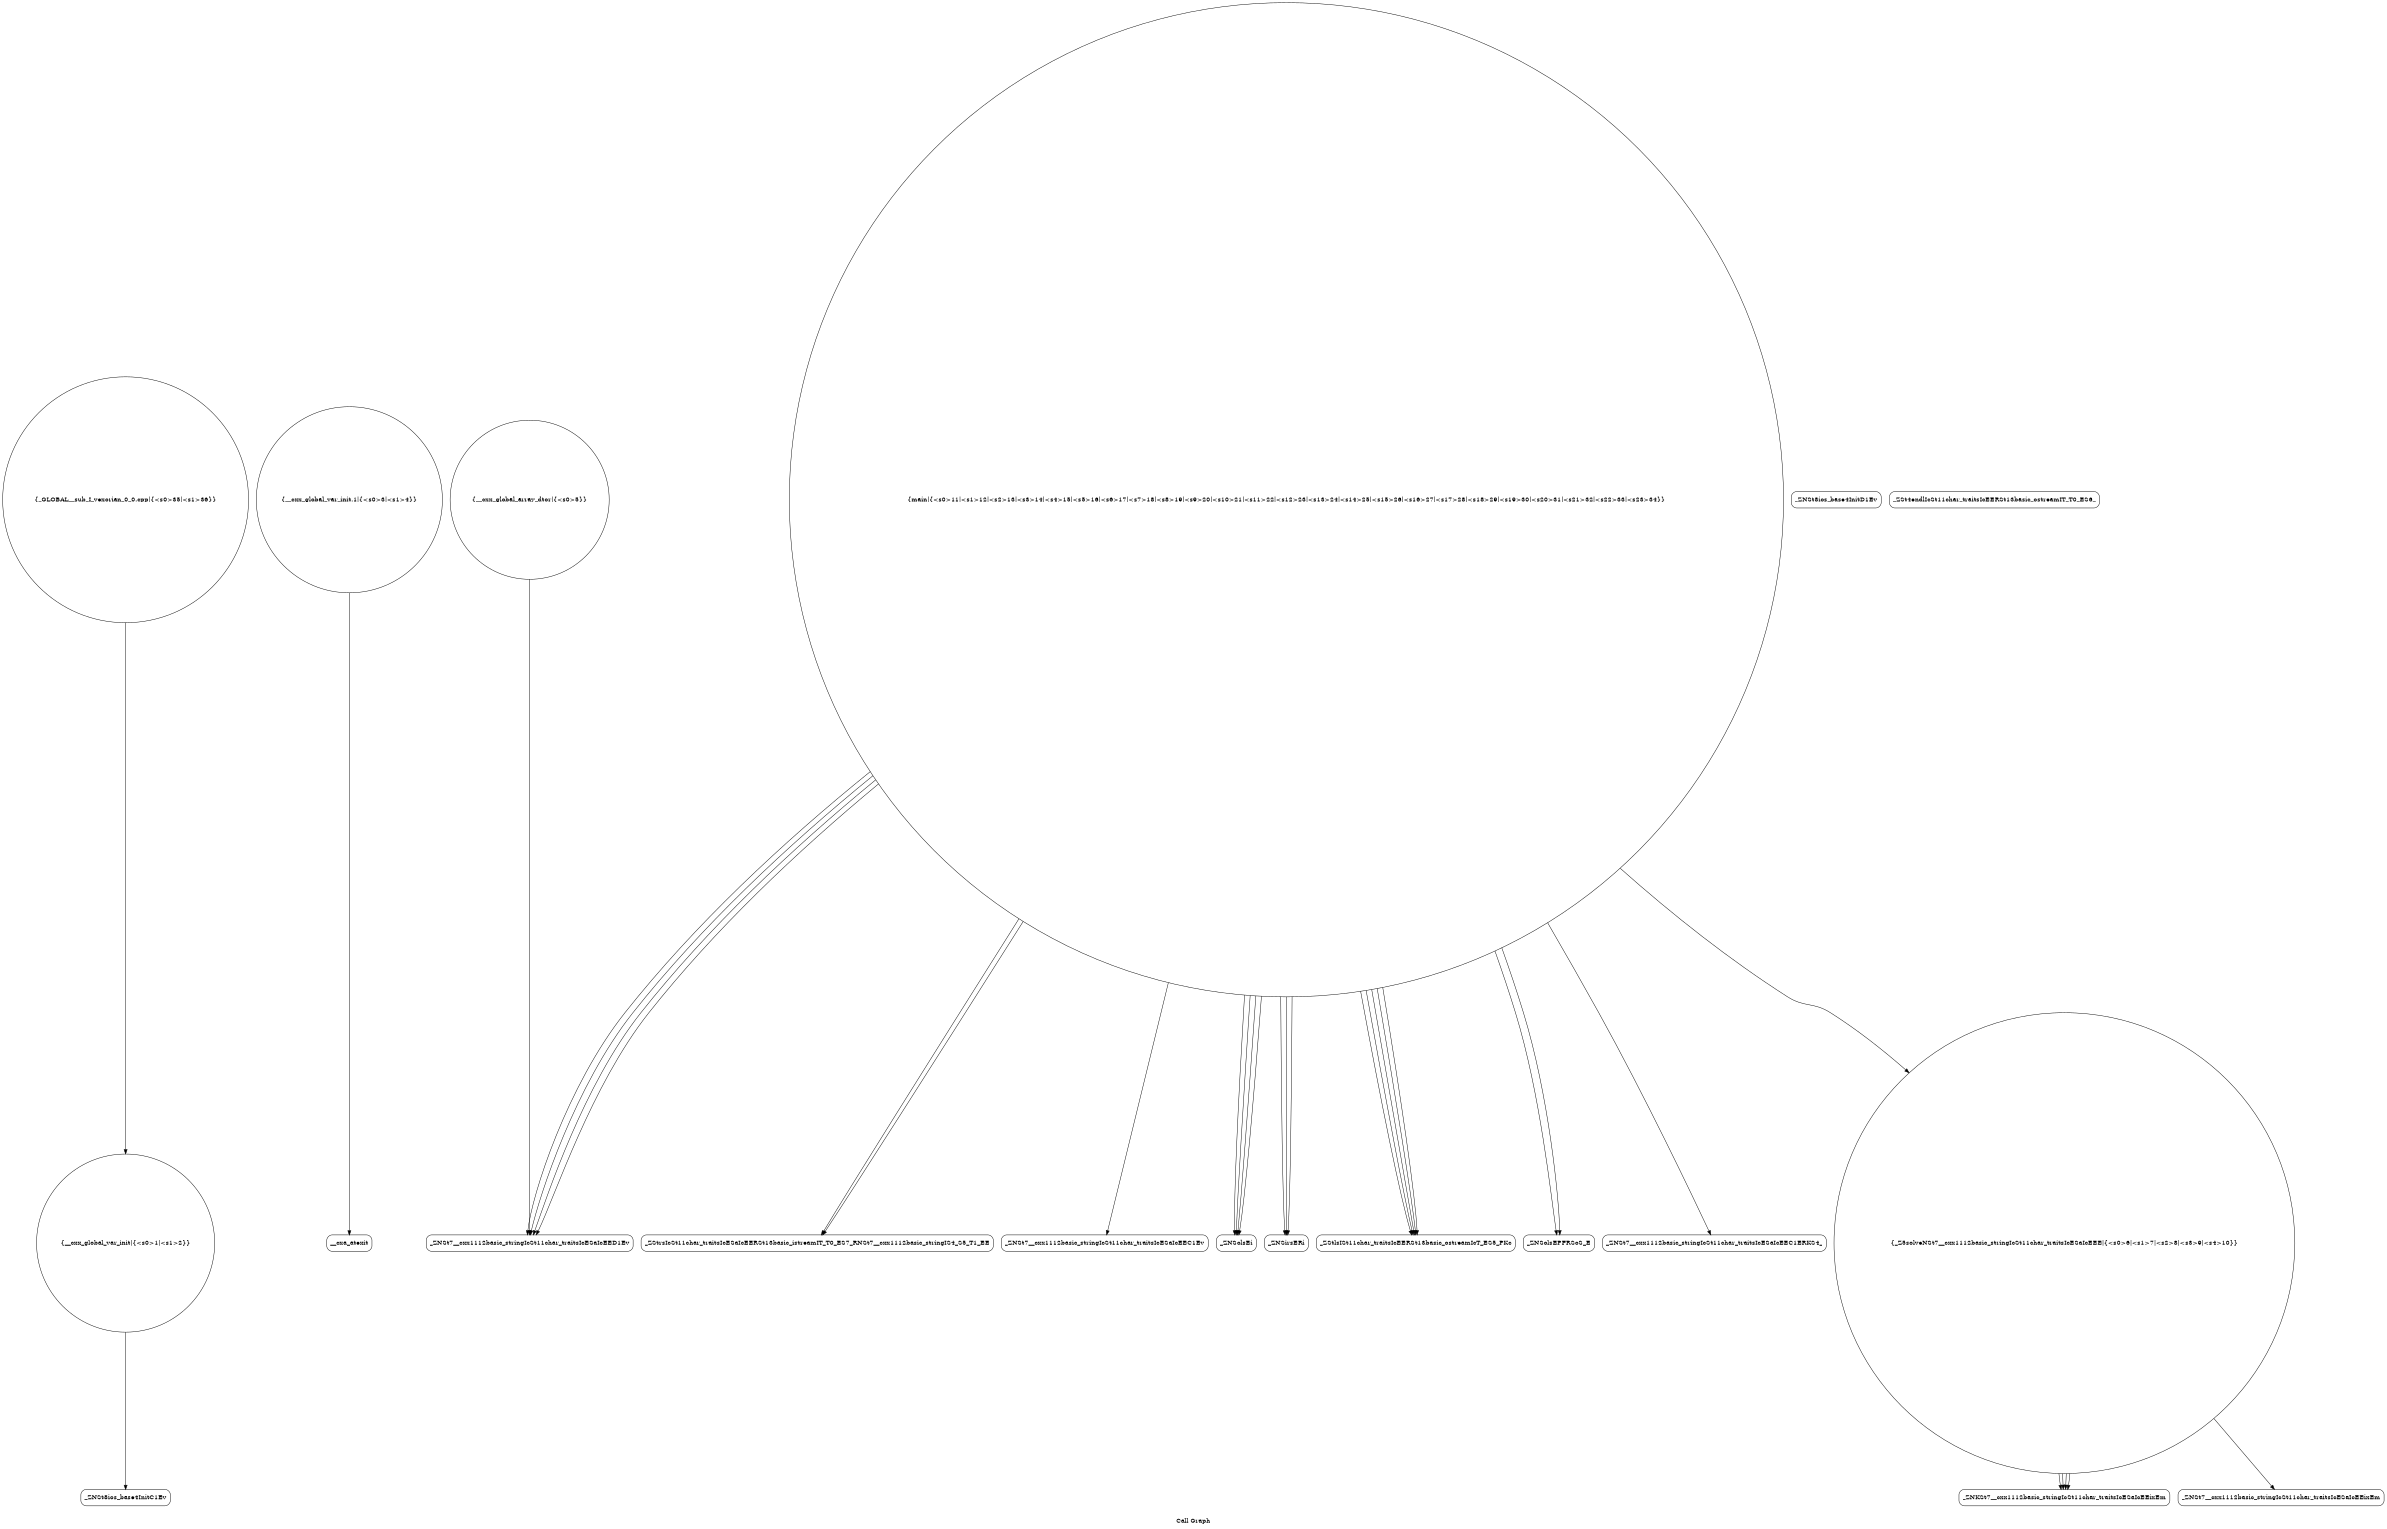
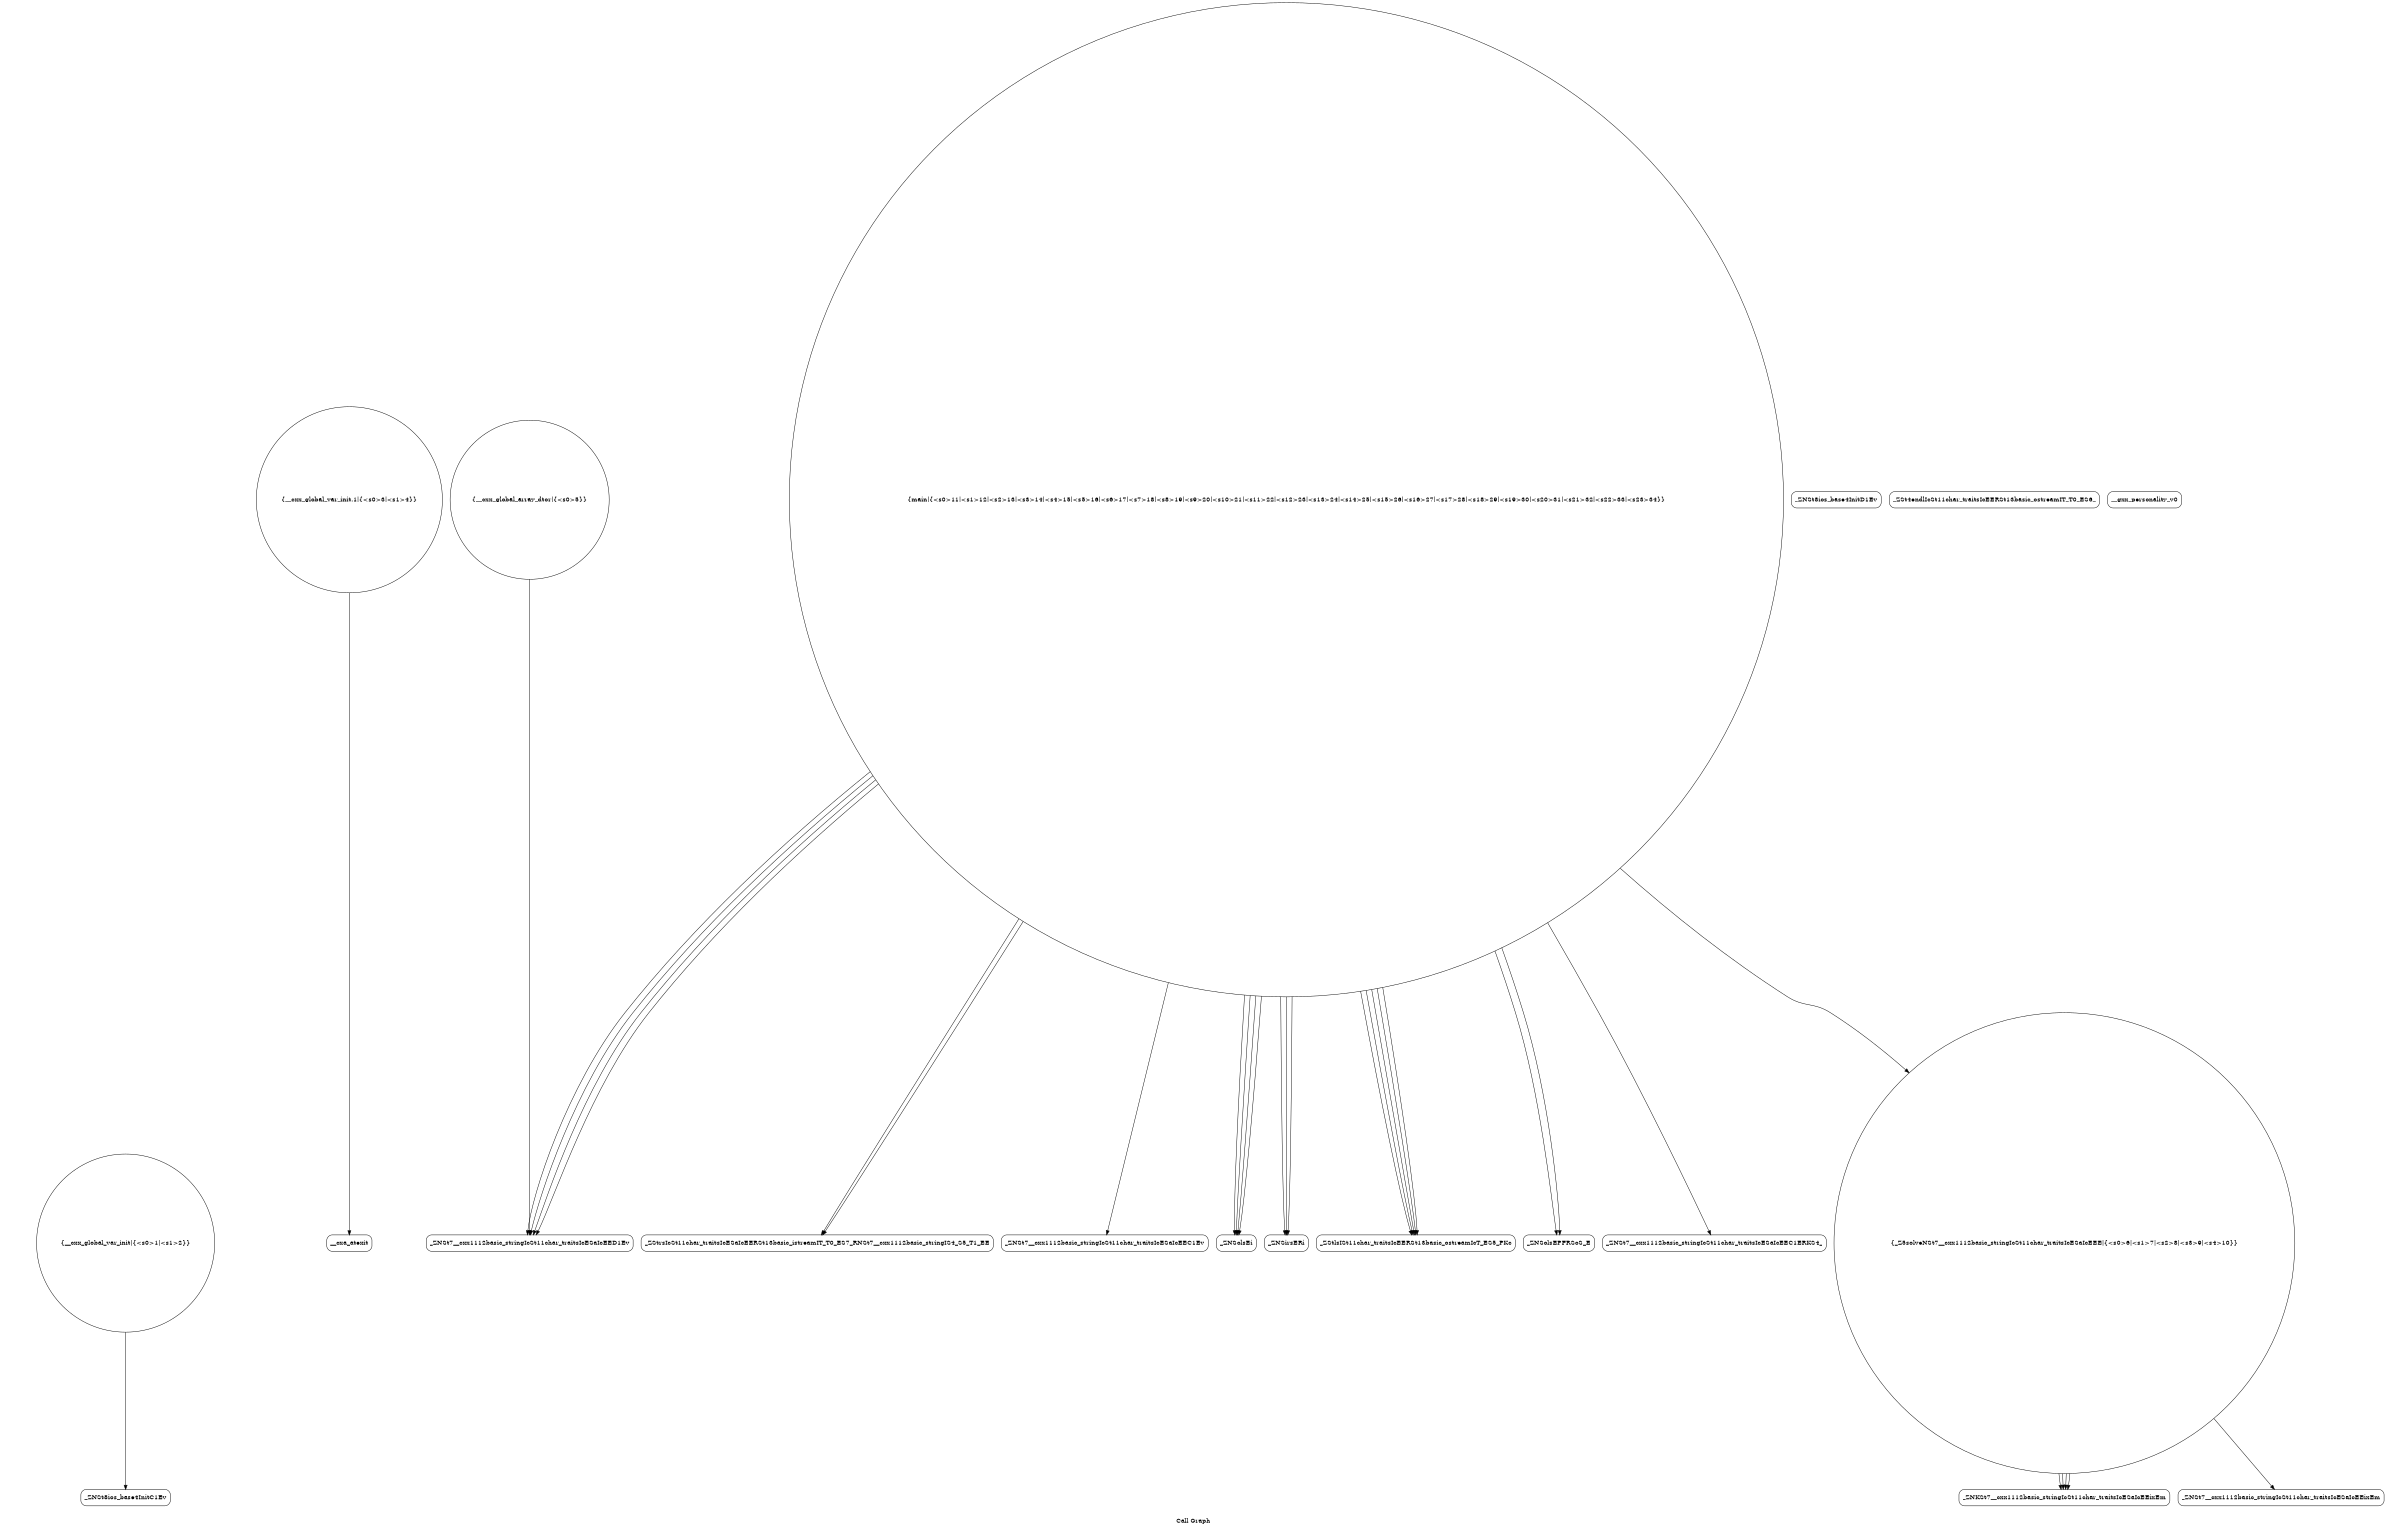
(126, 500) -> none
none -> (2145, 500)
